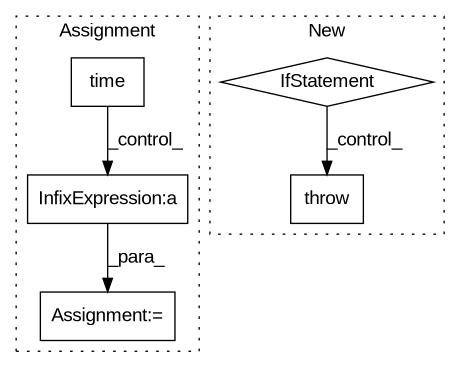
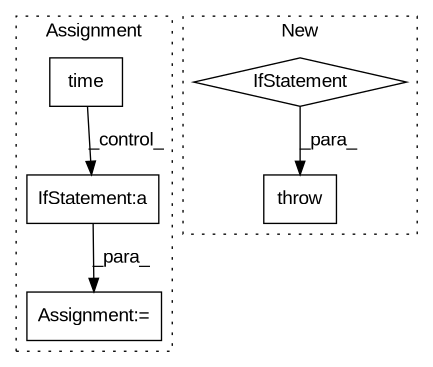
(365, 141) -> (329, 141)
(108, 199) -> (93, 199)
